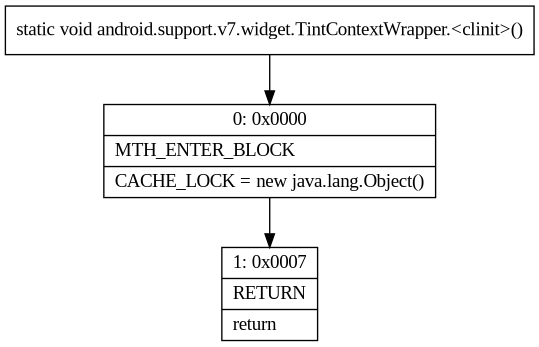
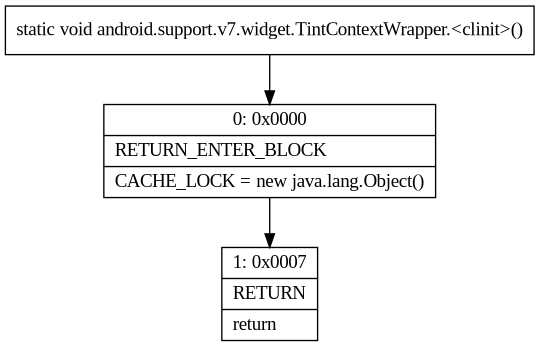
(205, 150) -> (220, 150)
